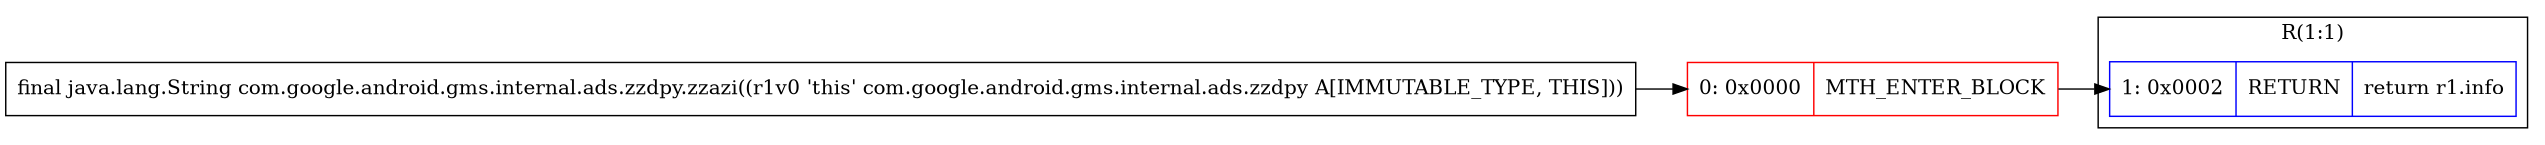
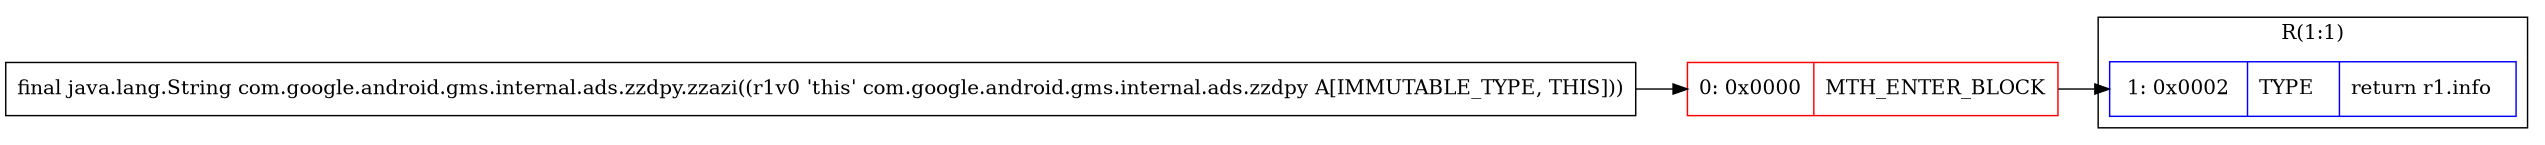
(2294, 88) -> (2287, 88)
